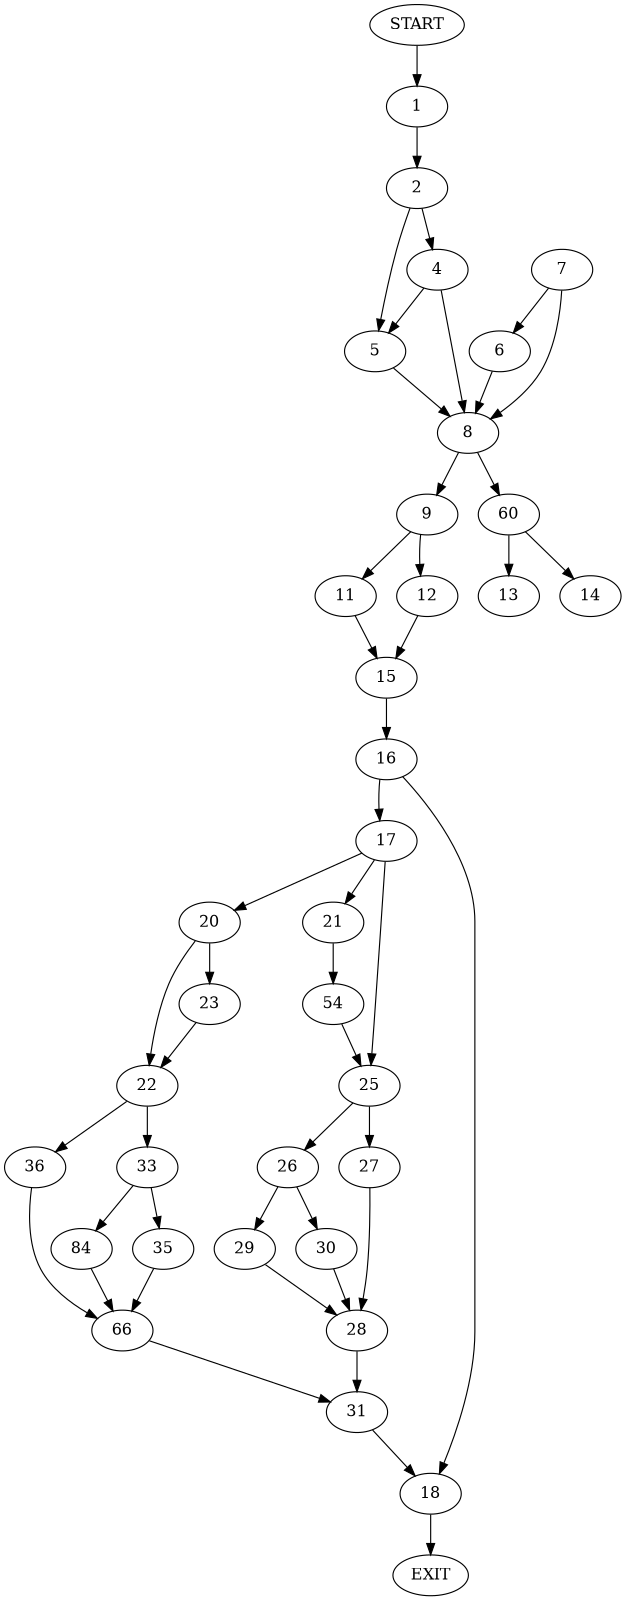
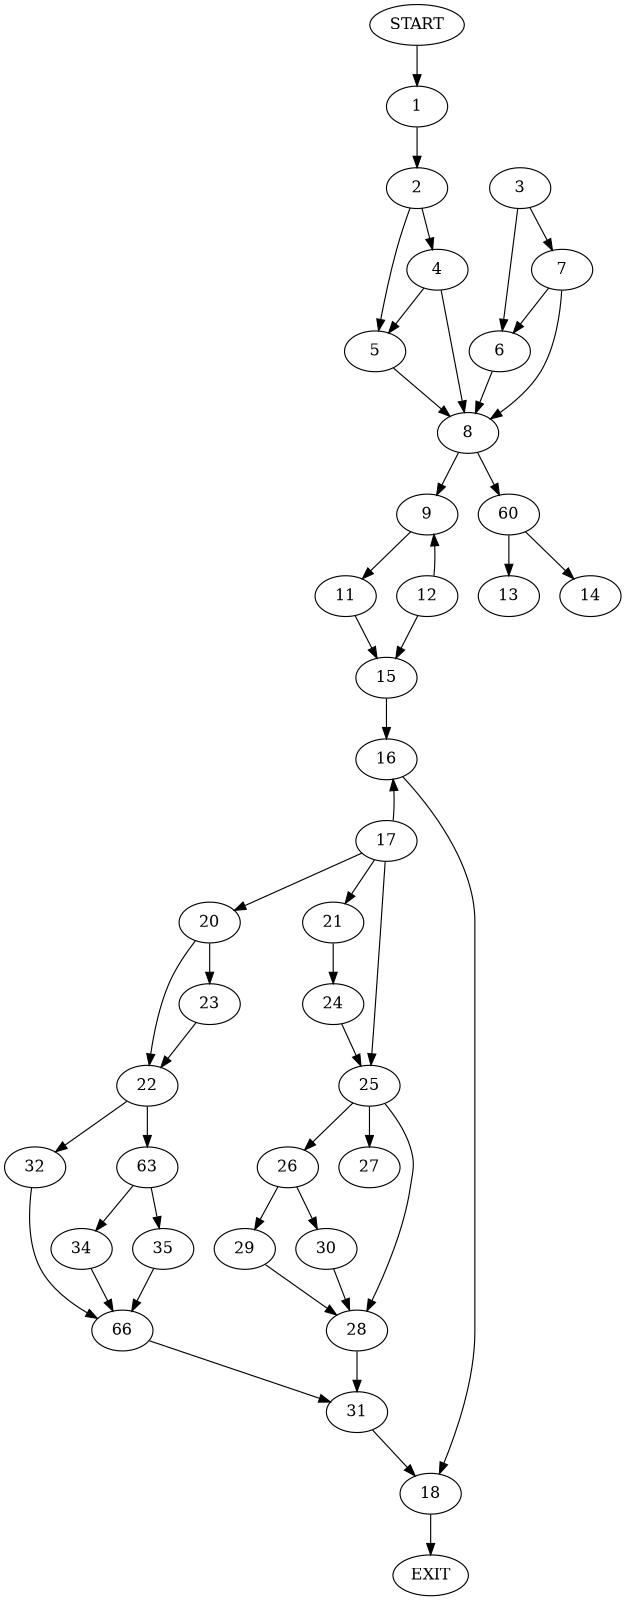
none -> (520, 188)
(420, 549) -> (435, 561)
(379, 794) -> (394, 806)
(333, 1004) -> (333, 1004)
(35, 1167) -> (35, 1167)
(147, 1167) -> (147, 1167)
(369, 1243) -> (408, 1201)
(82, 1249) -> (82, 1249)
